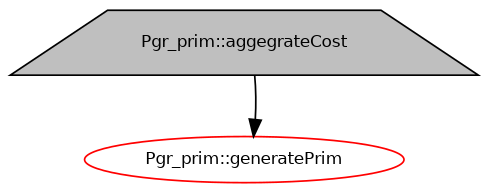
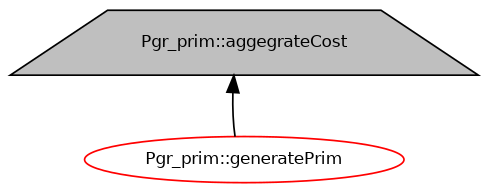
(256, 97) -> (233, 115)
